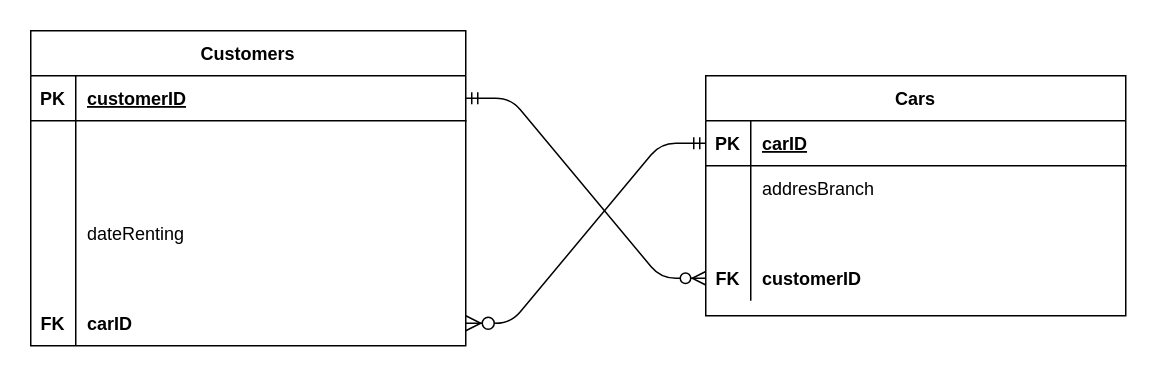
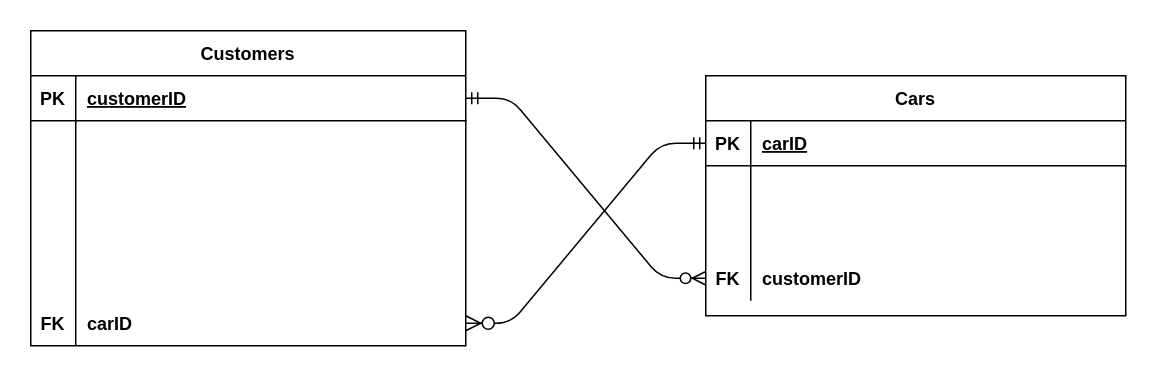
(938, 188) -> none
(271, 233) -> none
